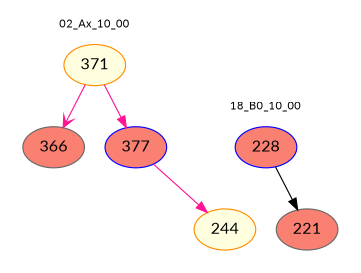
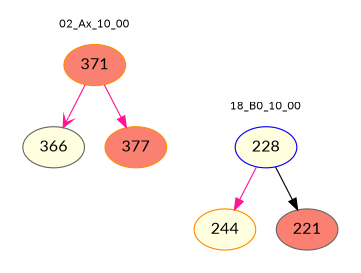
(95, 65) -> (95, 65)
(54, 147) -> (54, 147)
(136, 147) -> (136, 147)
(266, 147) -> (266, 147)
(176, 185) -> (248, 183)
